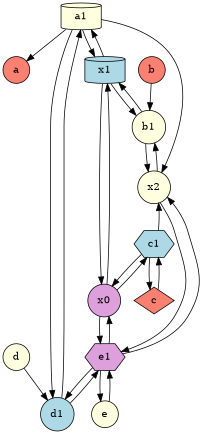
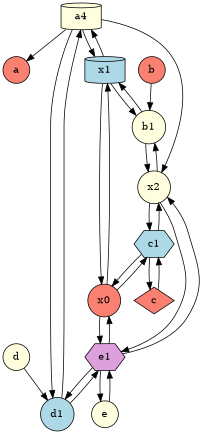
(81, 16) -> (81, 16)
none -> (149, 213)
(104, 301) -> (104, 301)
